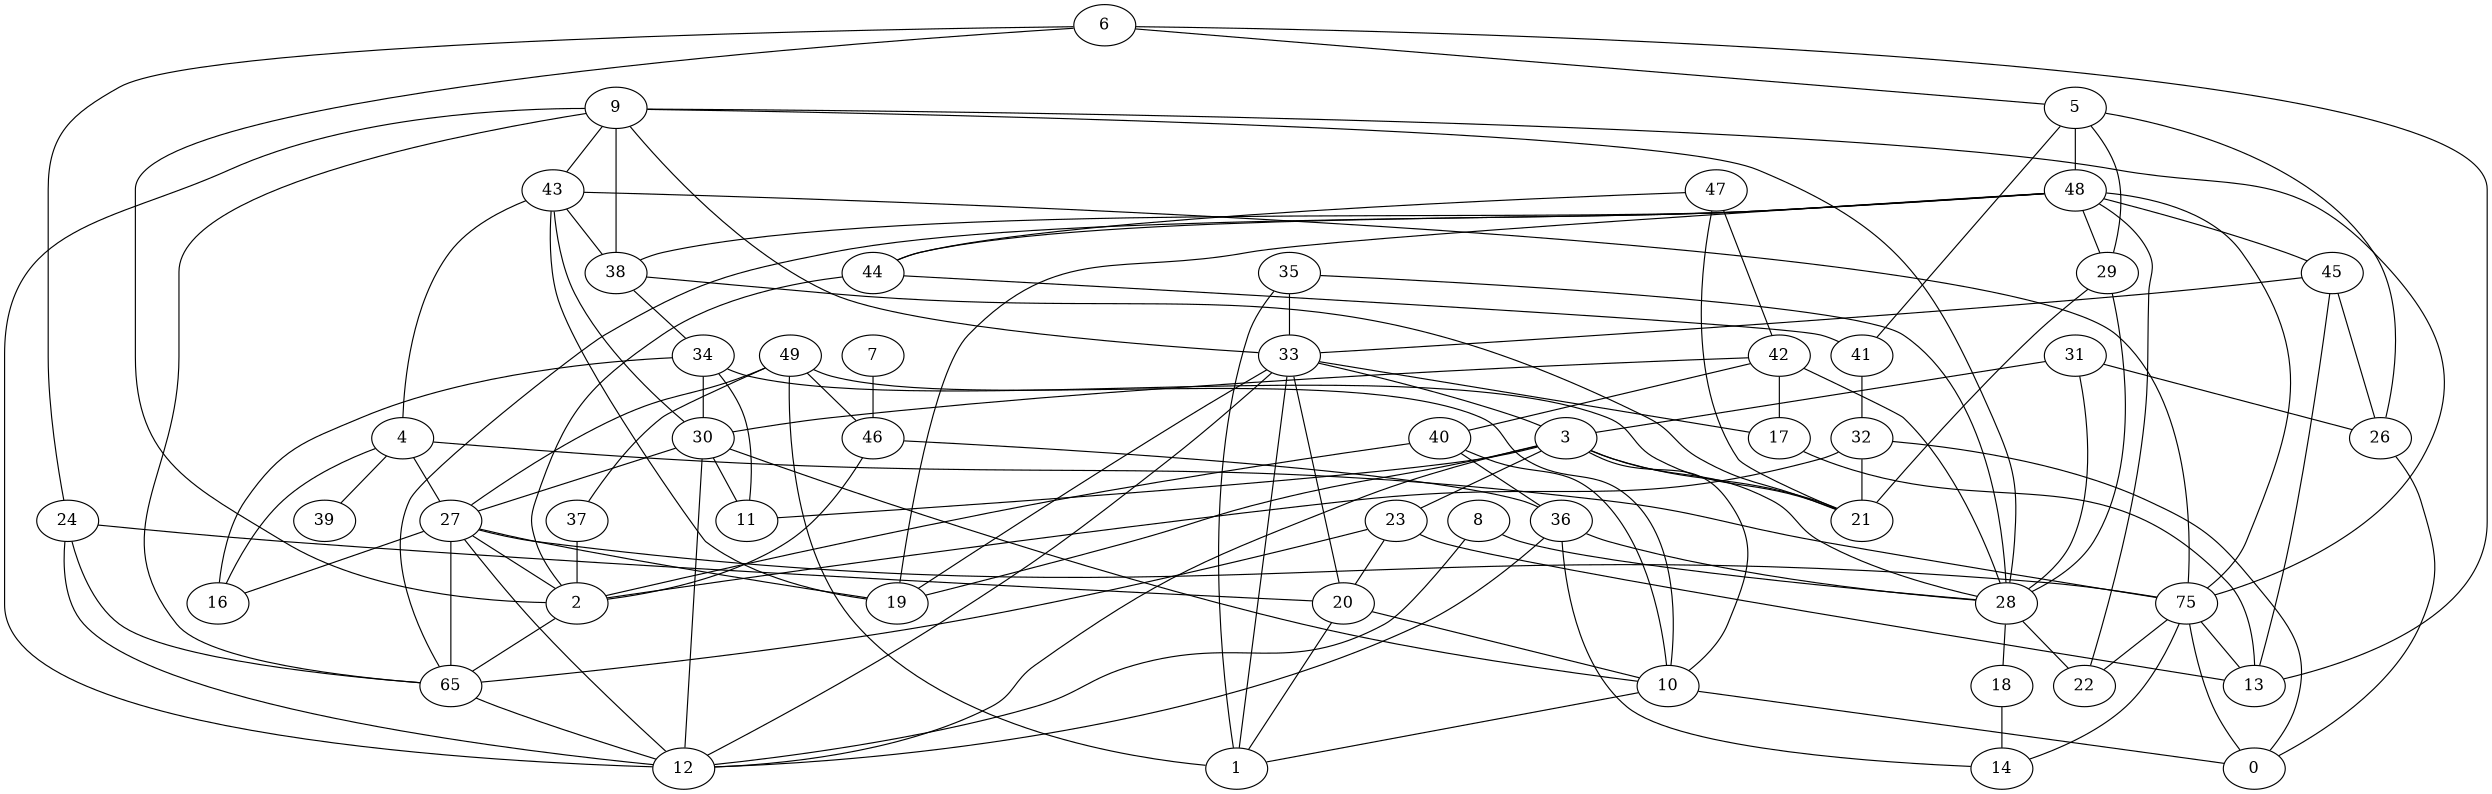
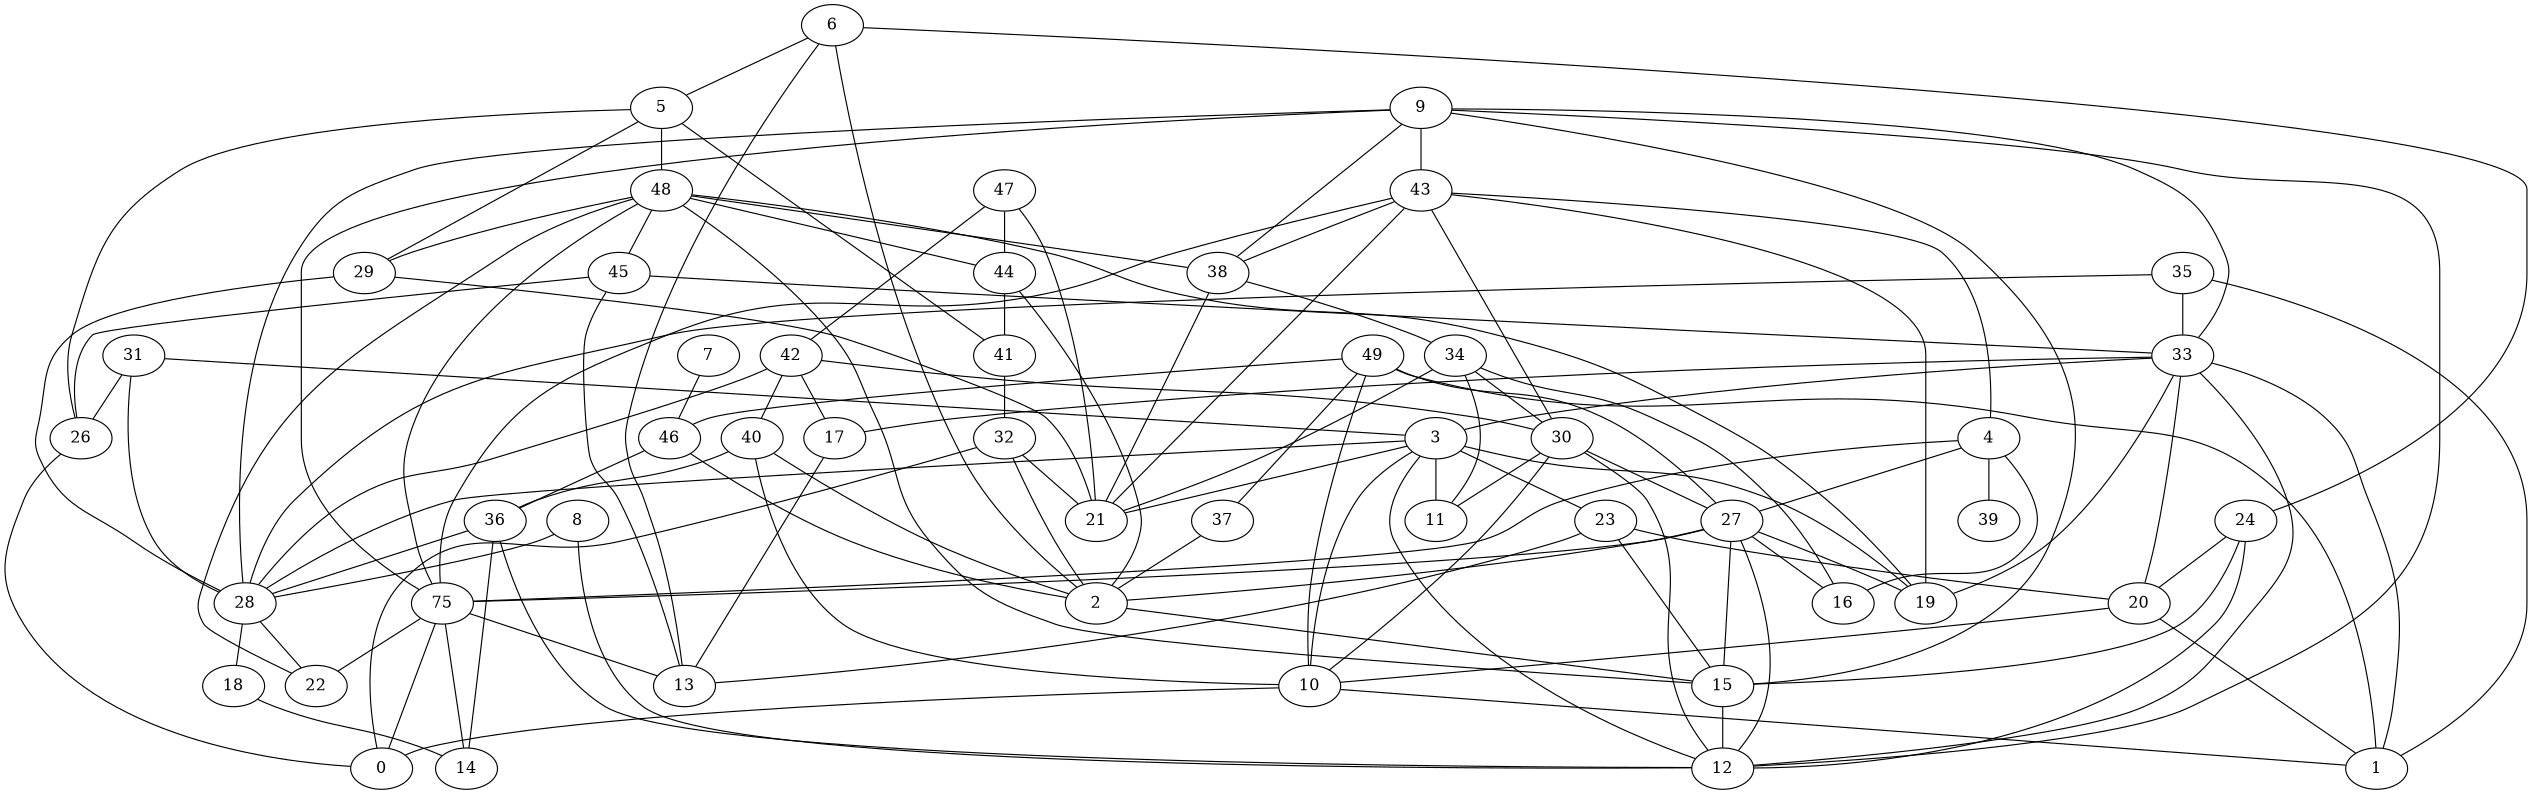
none -> (1259, 356)
(451, 686) -> (1723, 686)
